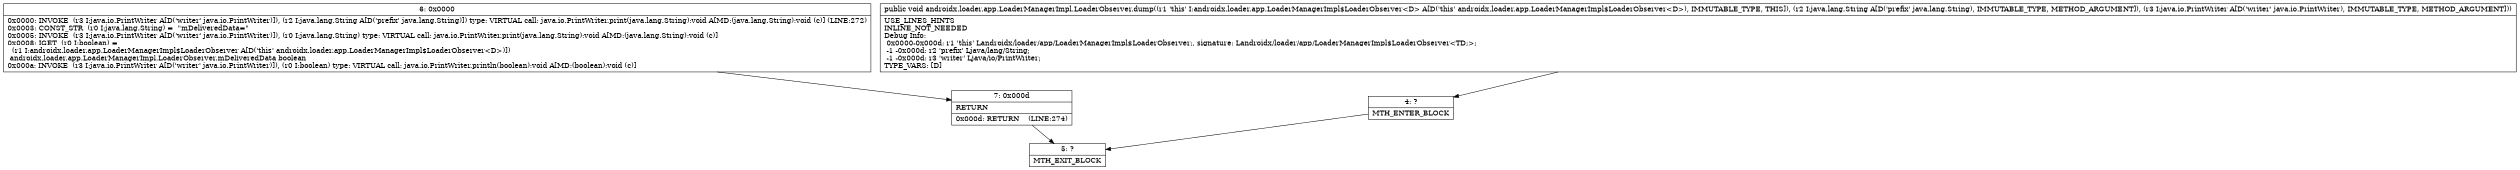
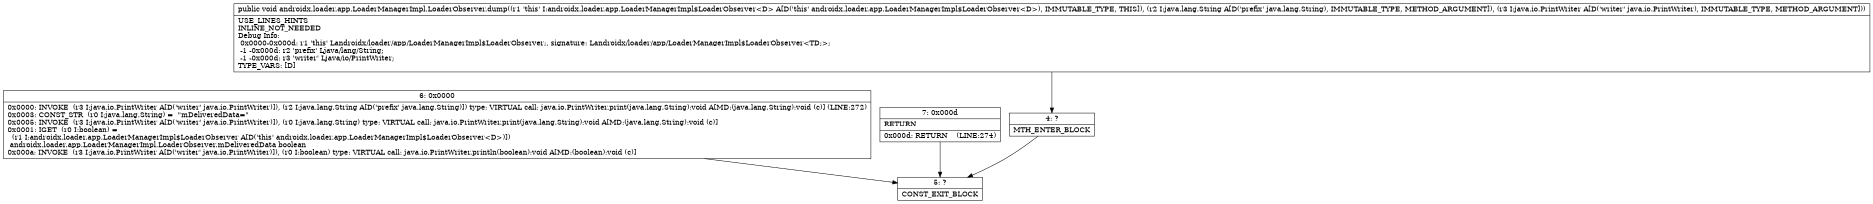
(64, 43) -> (64, 130)
(832, 86) -> (799, 171)
(1067, 161) -> (940, 194)
